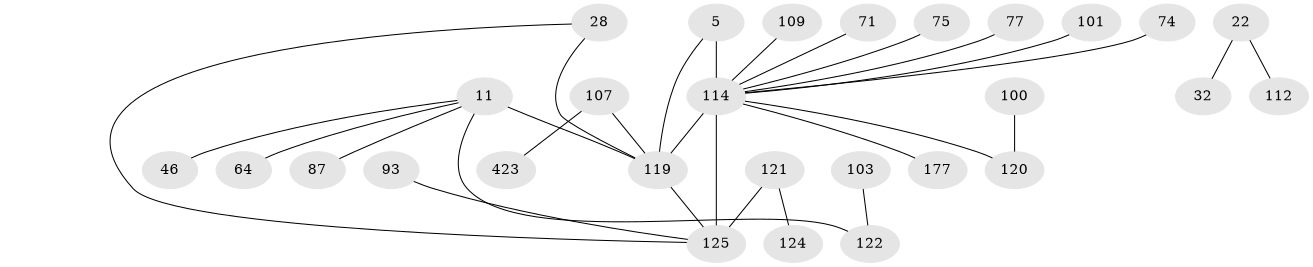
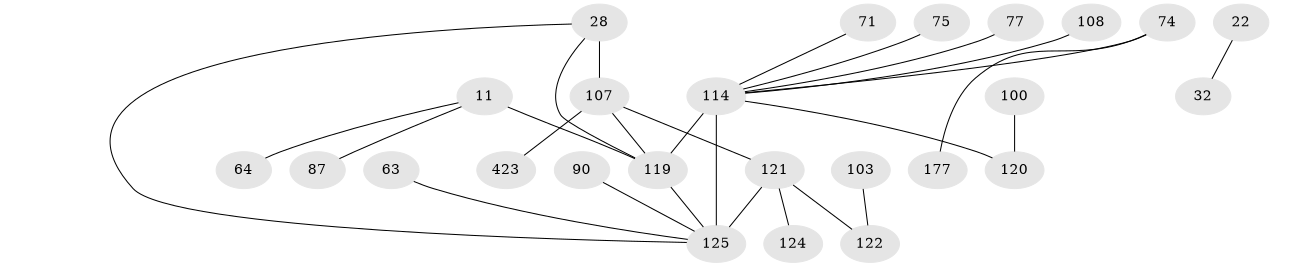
(716, 23) -> none
(792, 23) -> none
(1091, 23) -> (1091, 23)
none -> (599, 60)
(1279, 96) -> none
(830, 128) -> (1037, 52)
none -> (681, 131)
(170, 170) -> none
(391, 170) -> (391, 170)
none -> (582, 170)
(615, 221) -> (823, 207)
